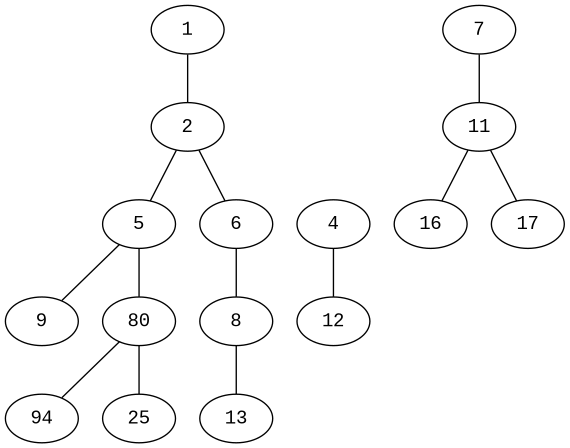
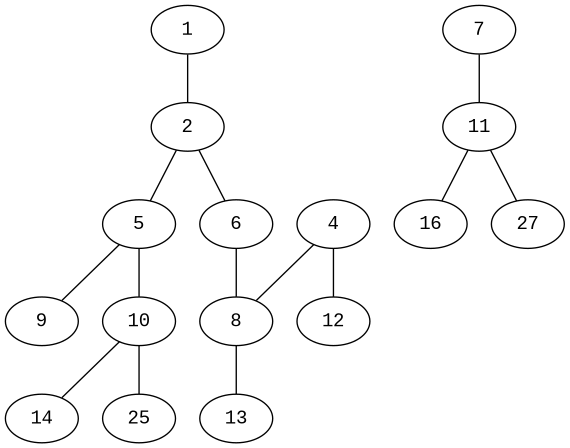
(528, 224) -> (528, 224)
none -> (285, 273)
(139, 321) -> (139, 321)
(42, 418) -> (42, 418)
